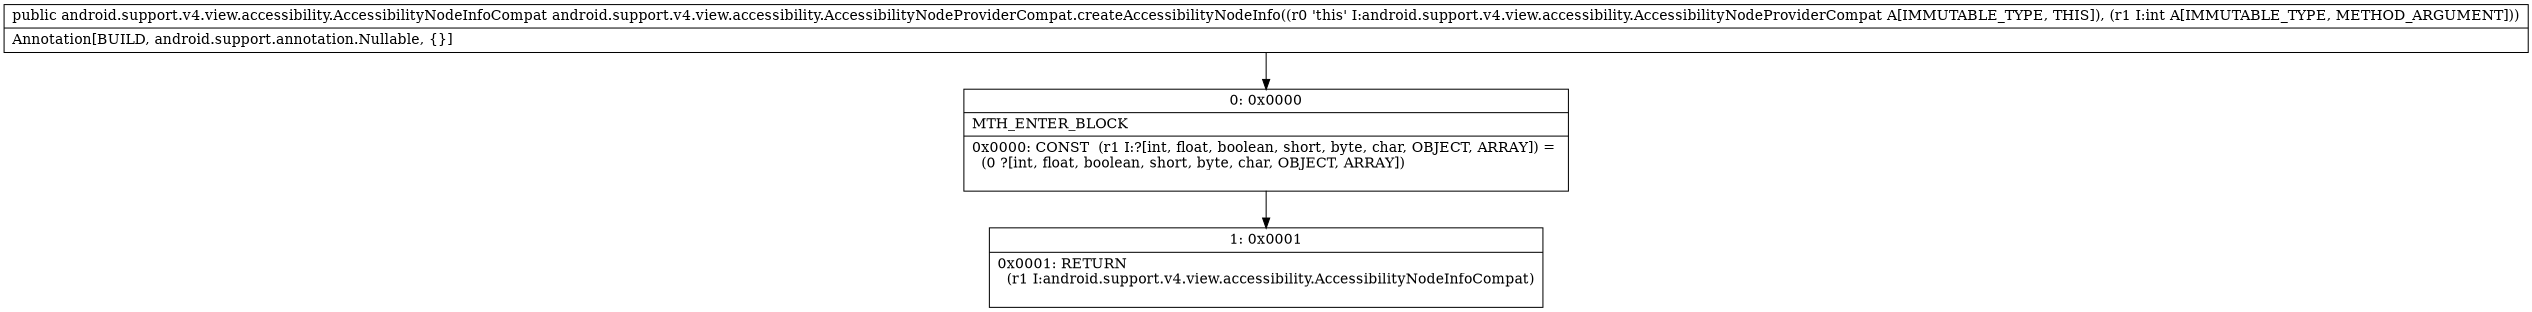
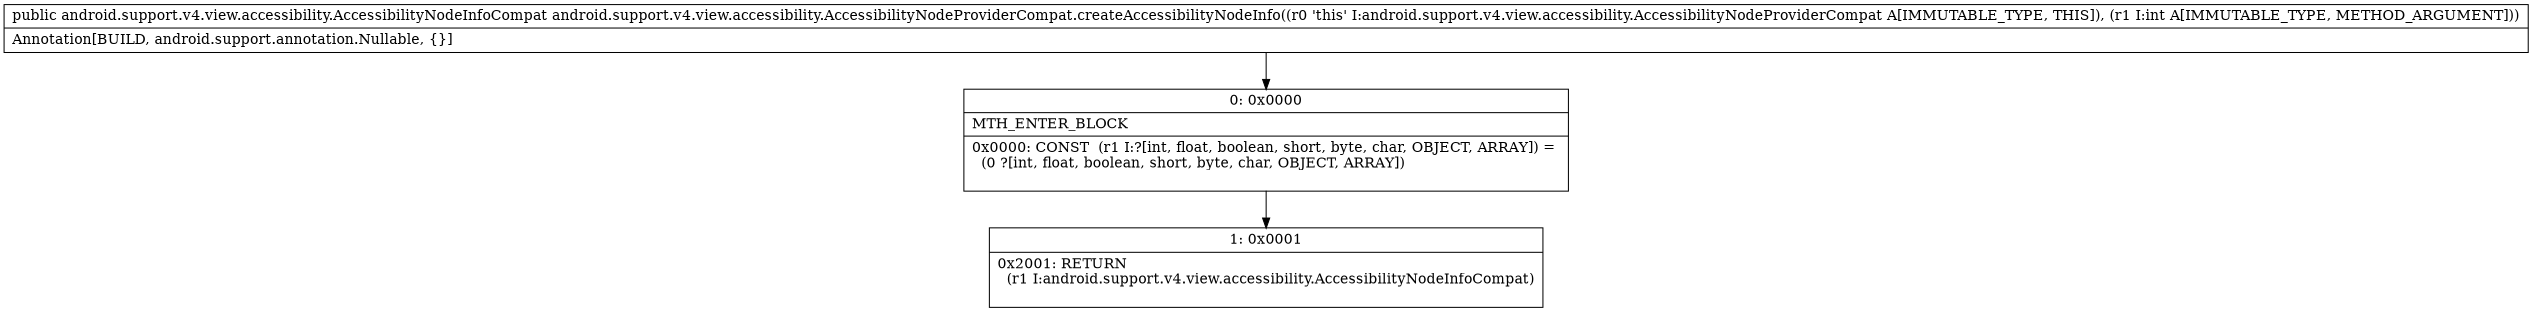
(1067, 264) -> (1067, 264)
